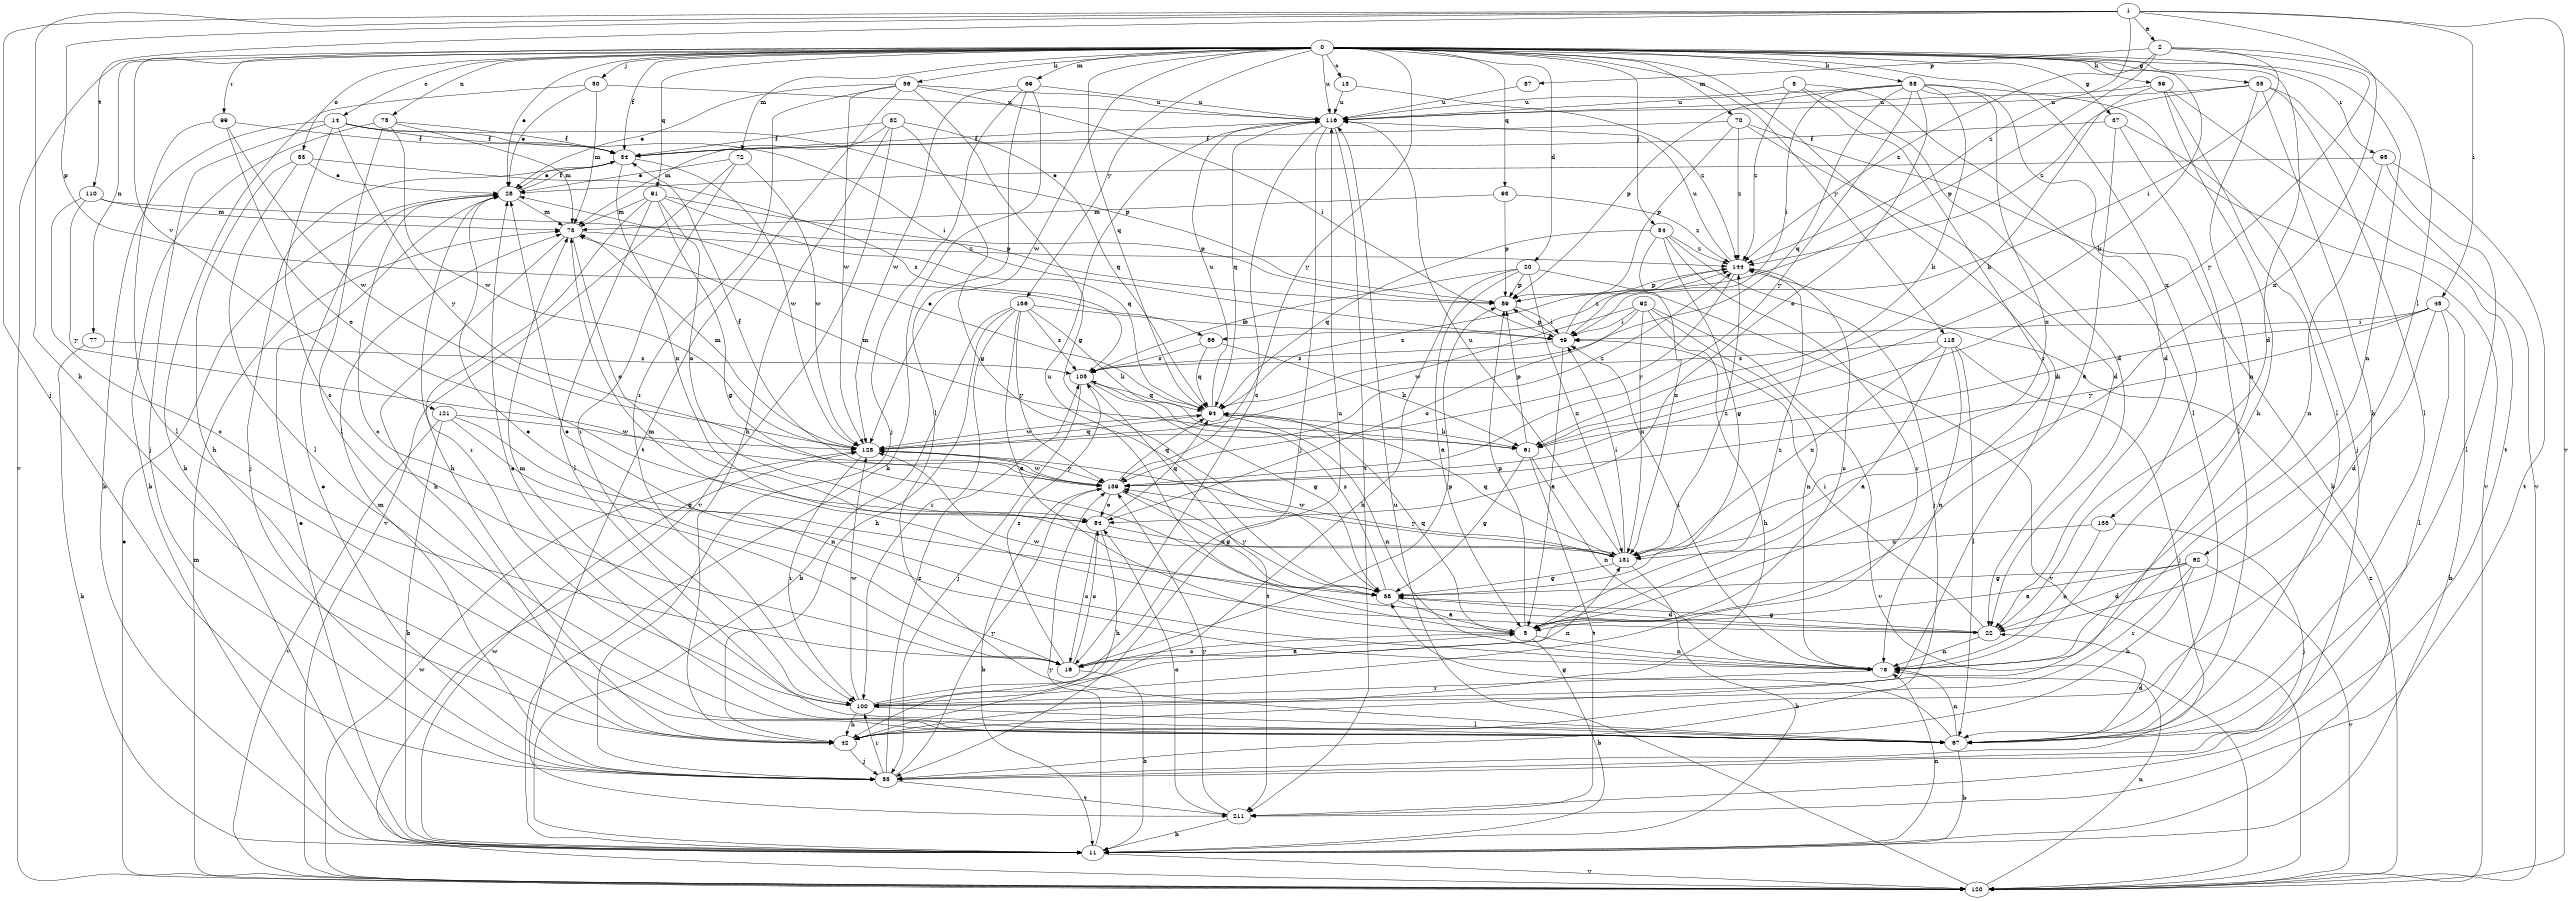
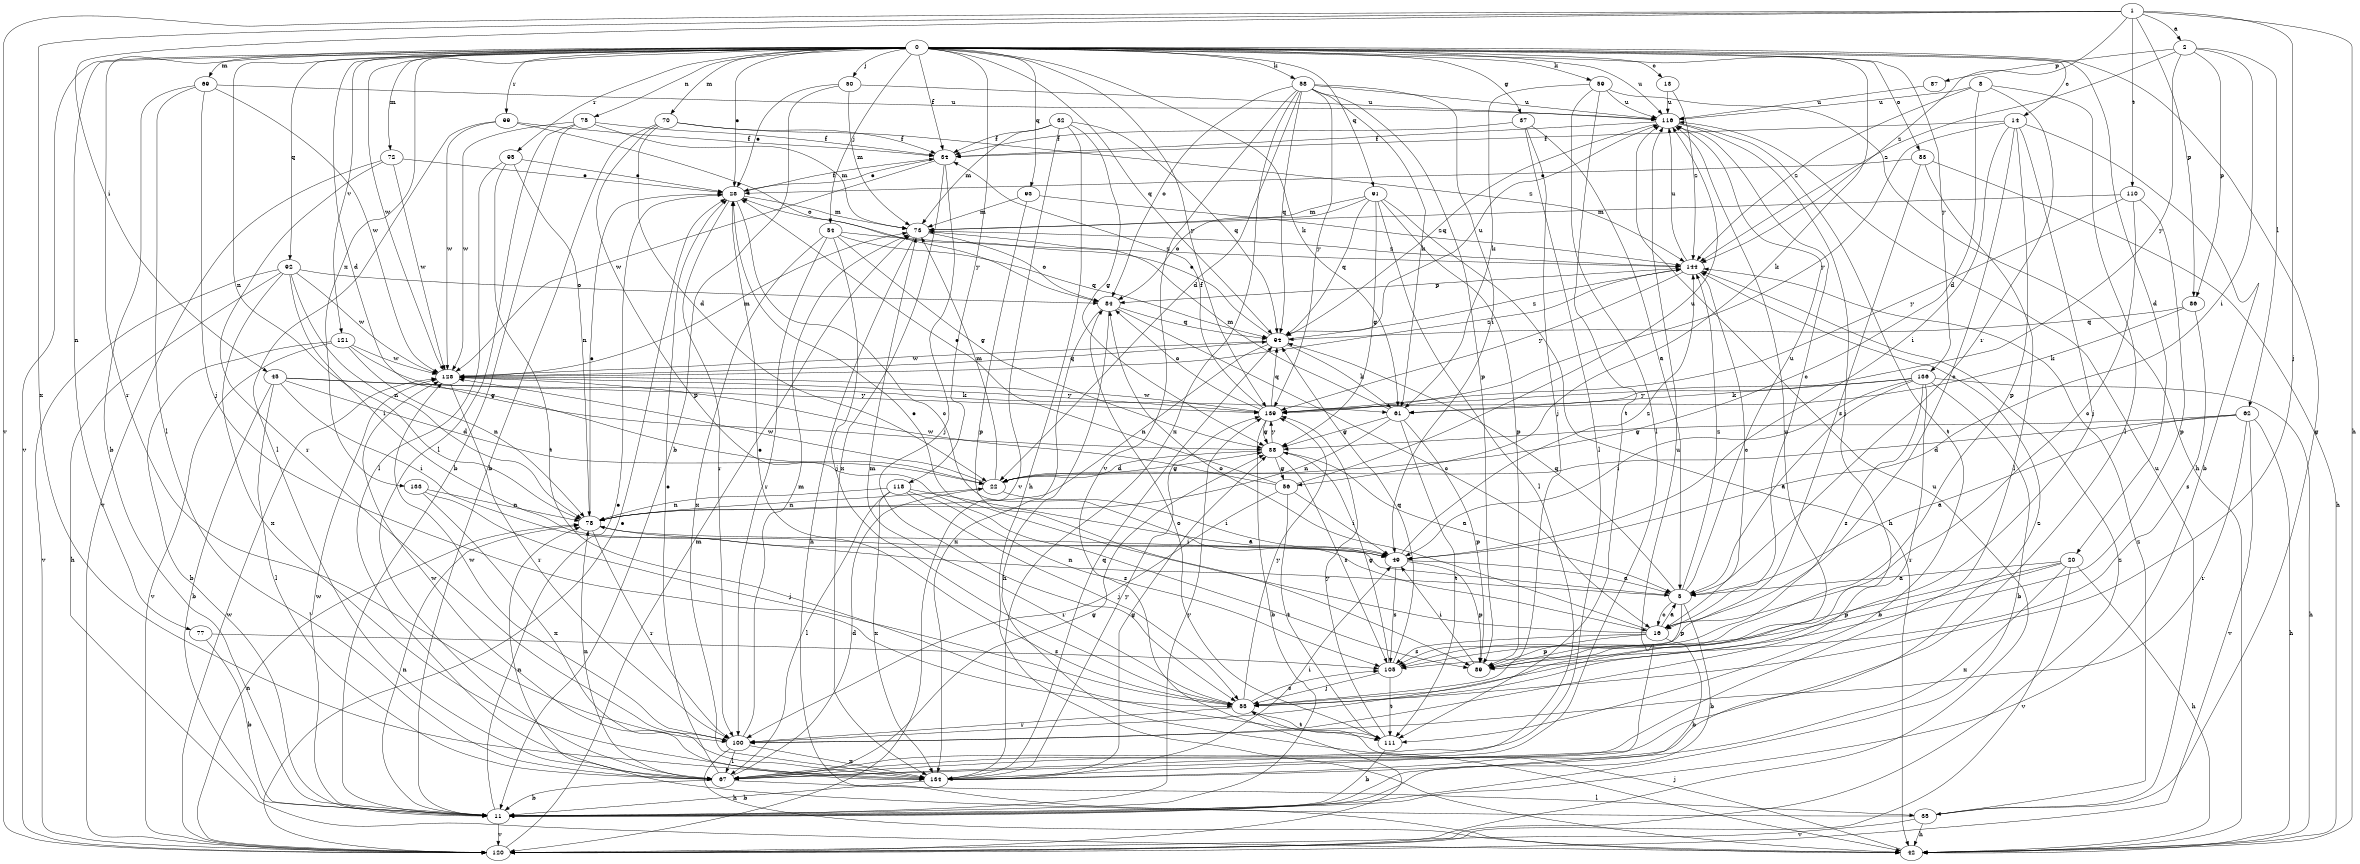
none -> (314, 65)
(1640, 287) -> (1430, 284)
(1071, 391) -> (1279, 467)
(2385, 535) -> (1322, 793)
(1624, 560) -> (936, 780)
(1239, 816) -> (1390, 743)
